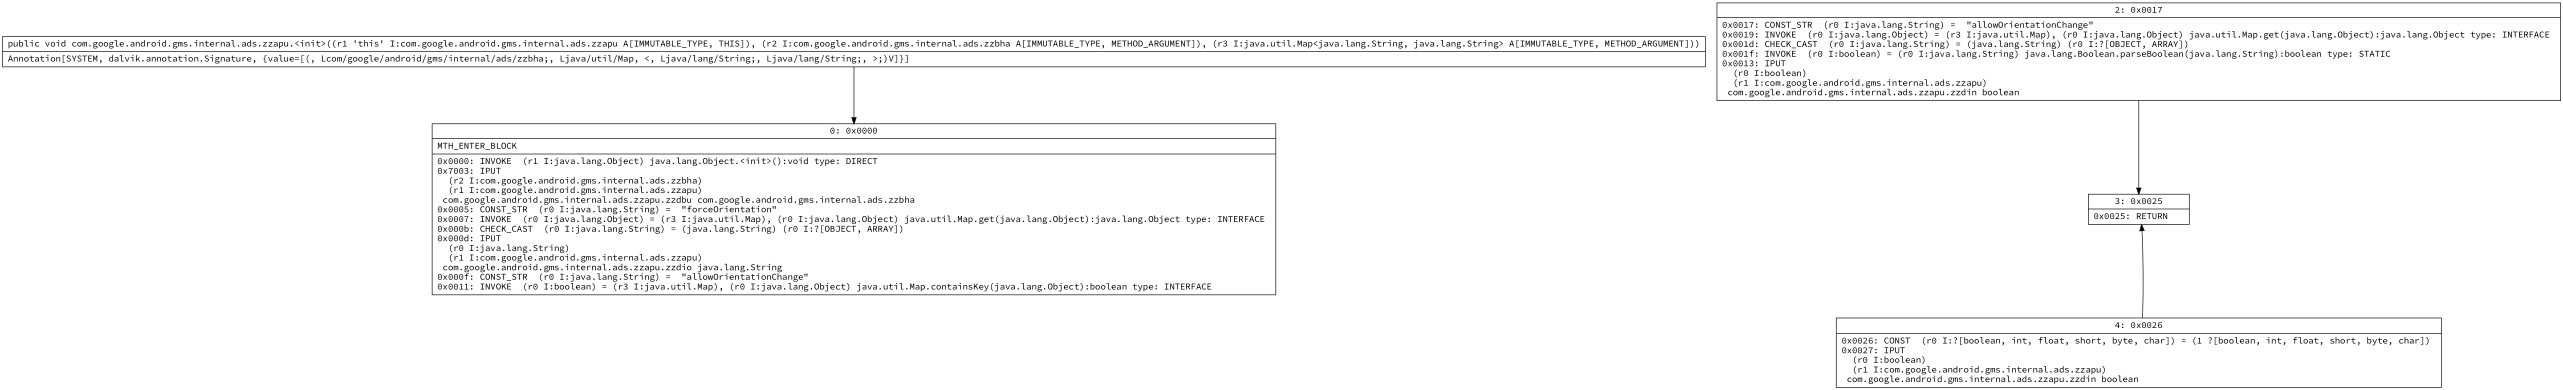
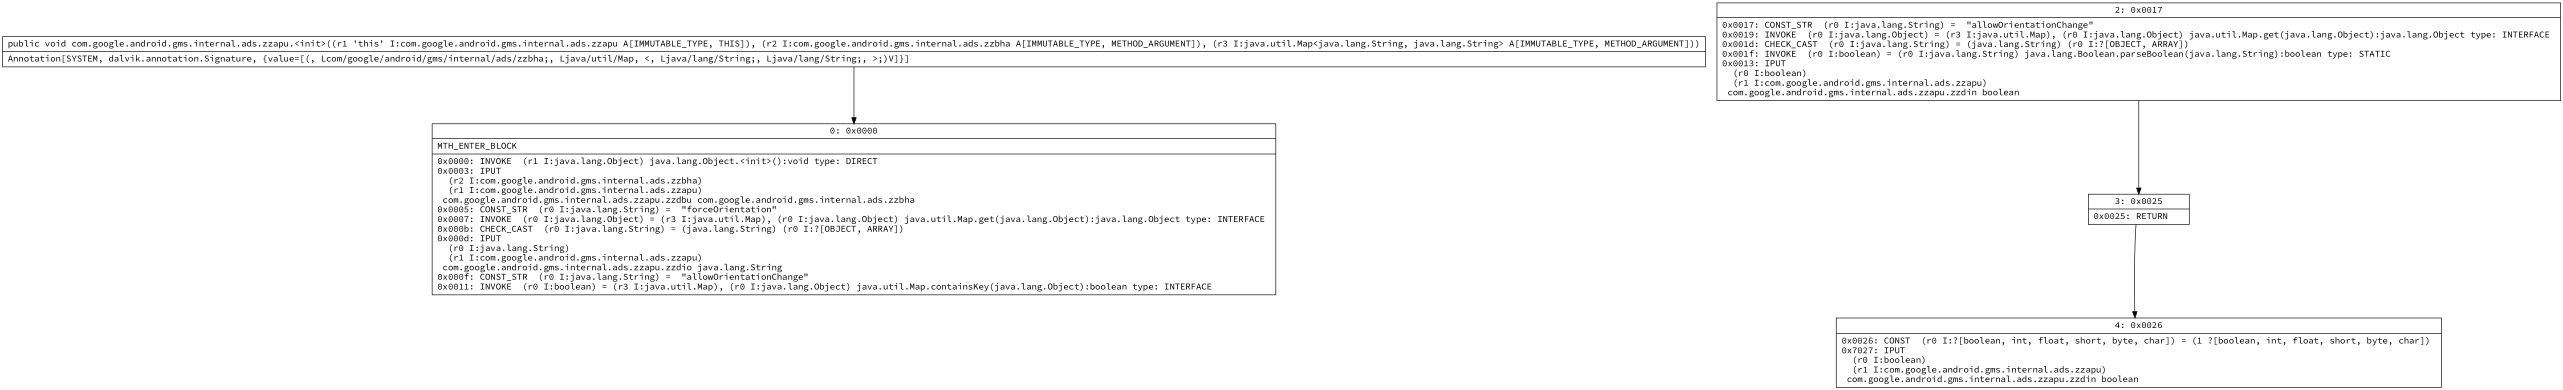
(475, 171) -> (475, 171)
(2143, 275) -> (2135, 268)
(1879, 350) -> (1879, 350)
